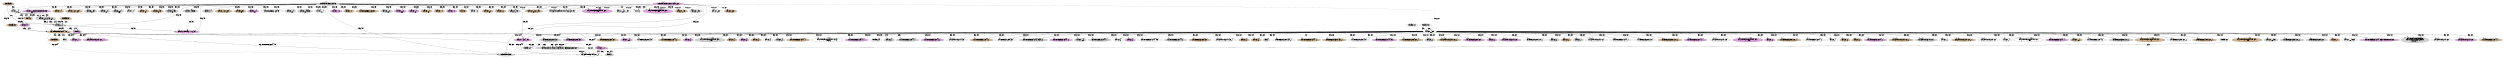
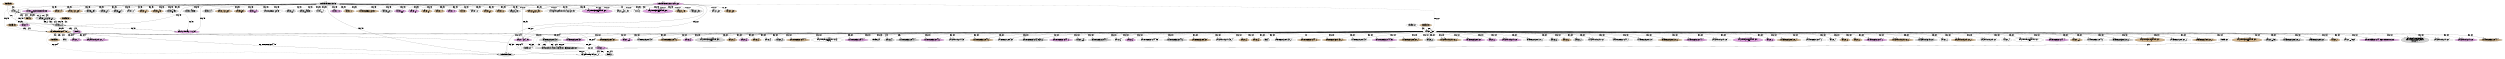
(1426, 25) -> (1426, 25)
